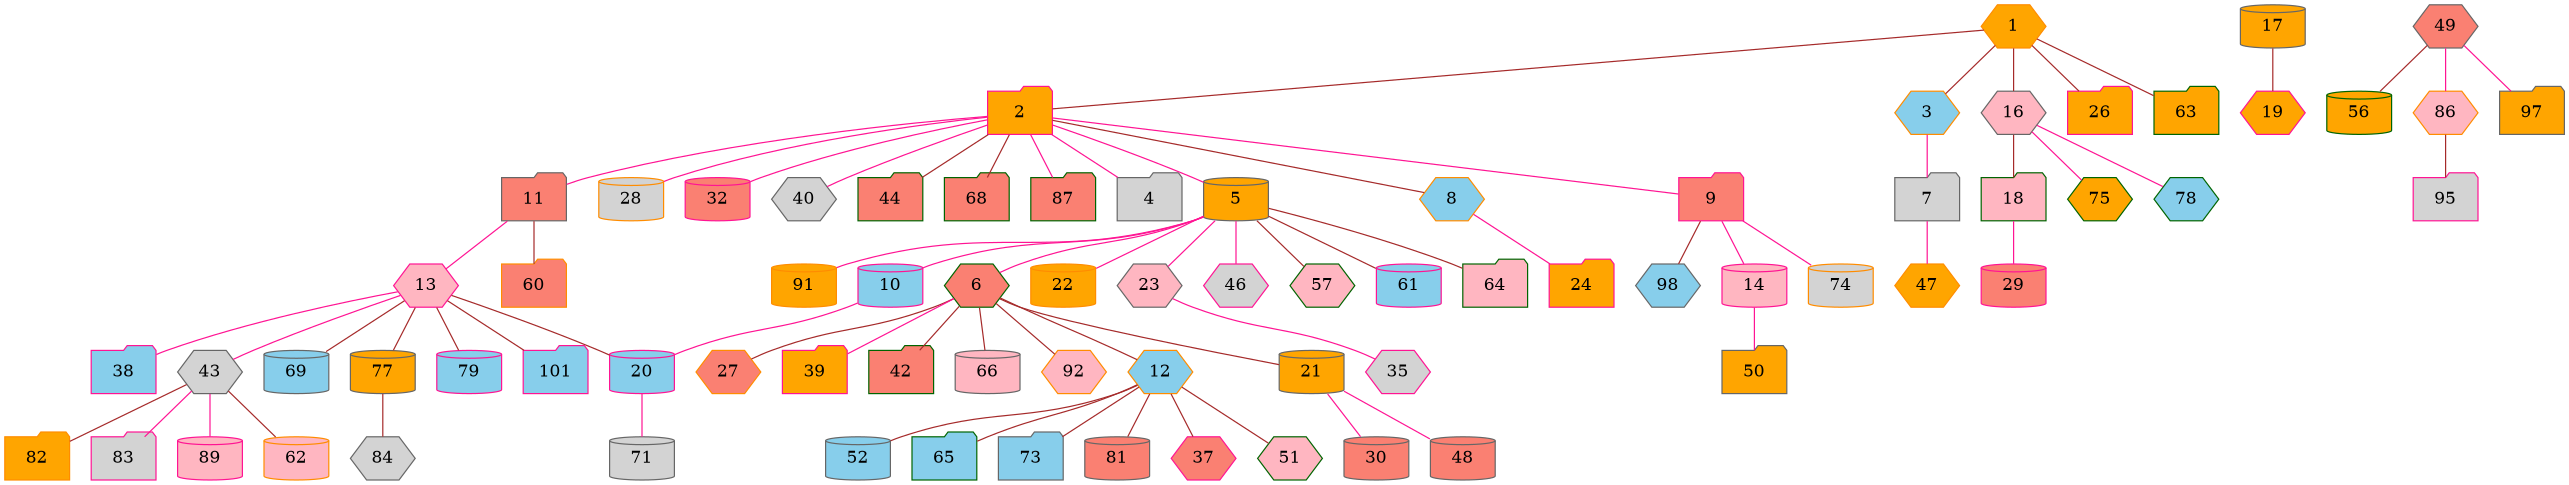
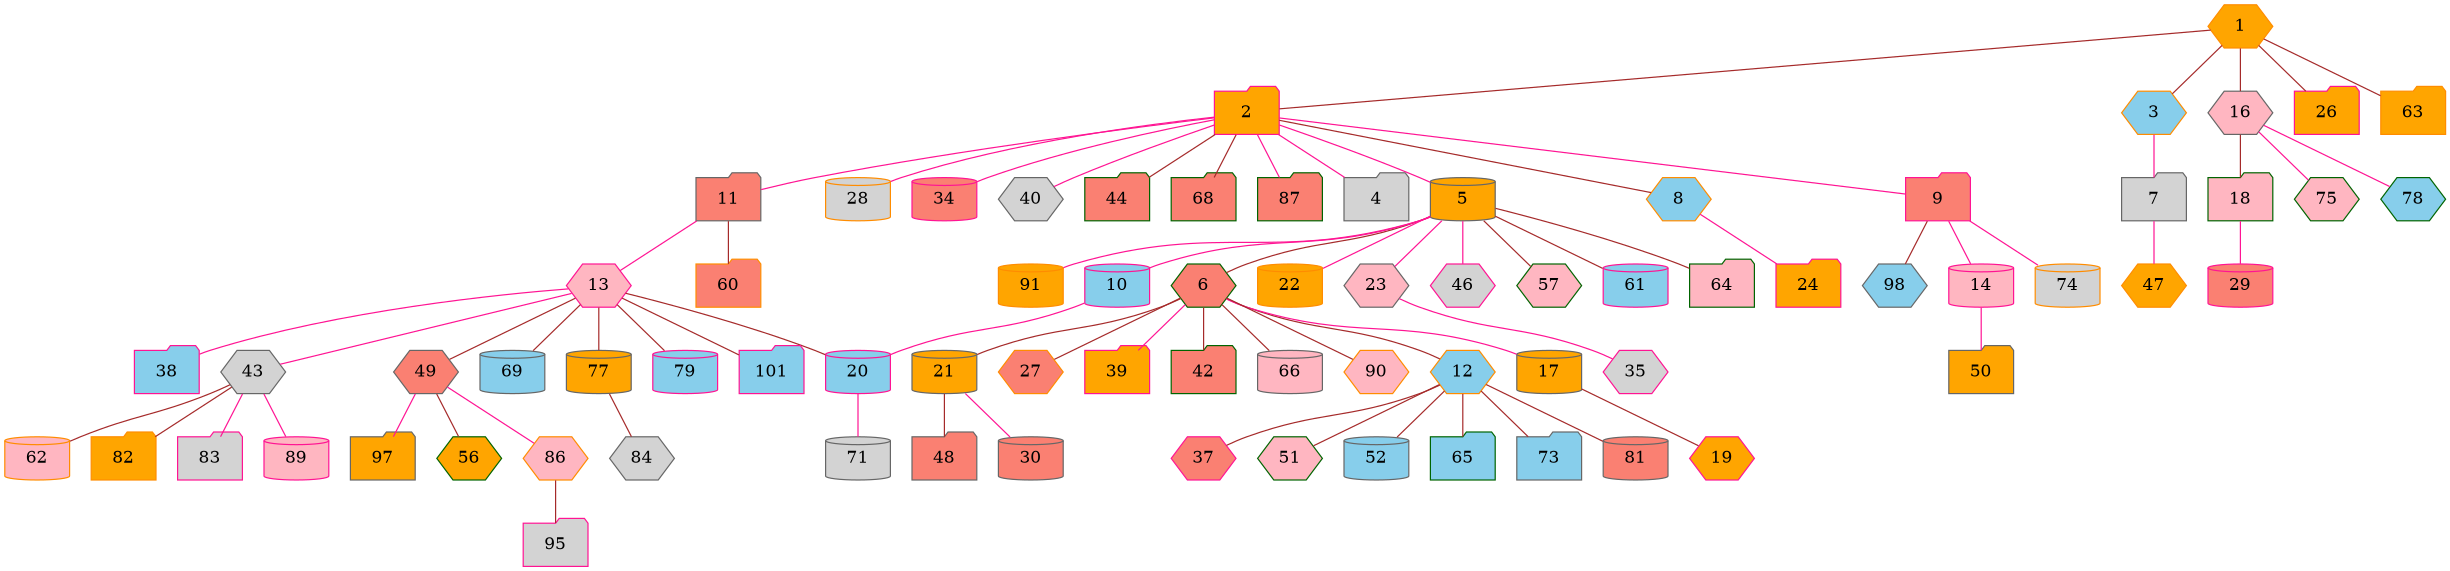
(2186, 113) -> (2413, 113)
(2359, 113) -> (469, 458)
(718, 199) -> (944, 199)
(2100, 199) -> (2327, 199)
(1070, 249) -> (1297, 249)
none -> (1371, 328)
none -> (512, 329)
(1074, 372) -> (1376, 372)
(1387, 415) -> (944, 415)
(1463, 458) -> (944, 458)
